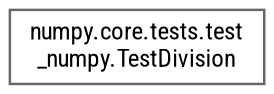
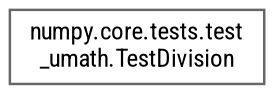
(137, 47) -> (137, 47)
